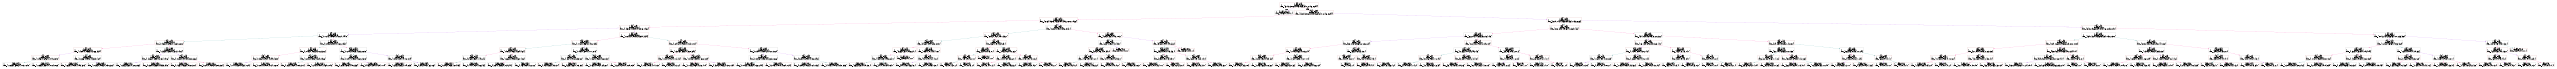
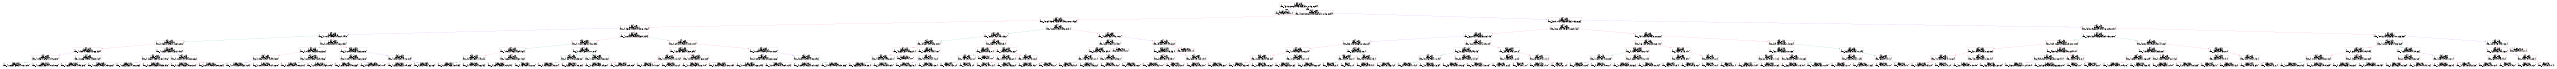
none -> (1330, 65)
(1347, 65) -> (1347, 65)
